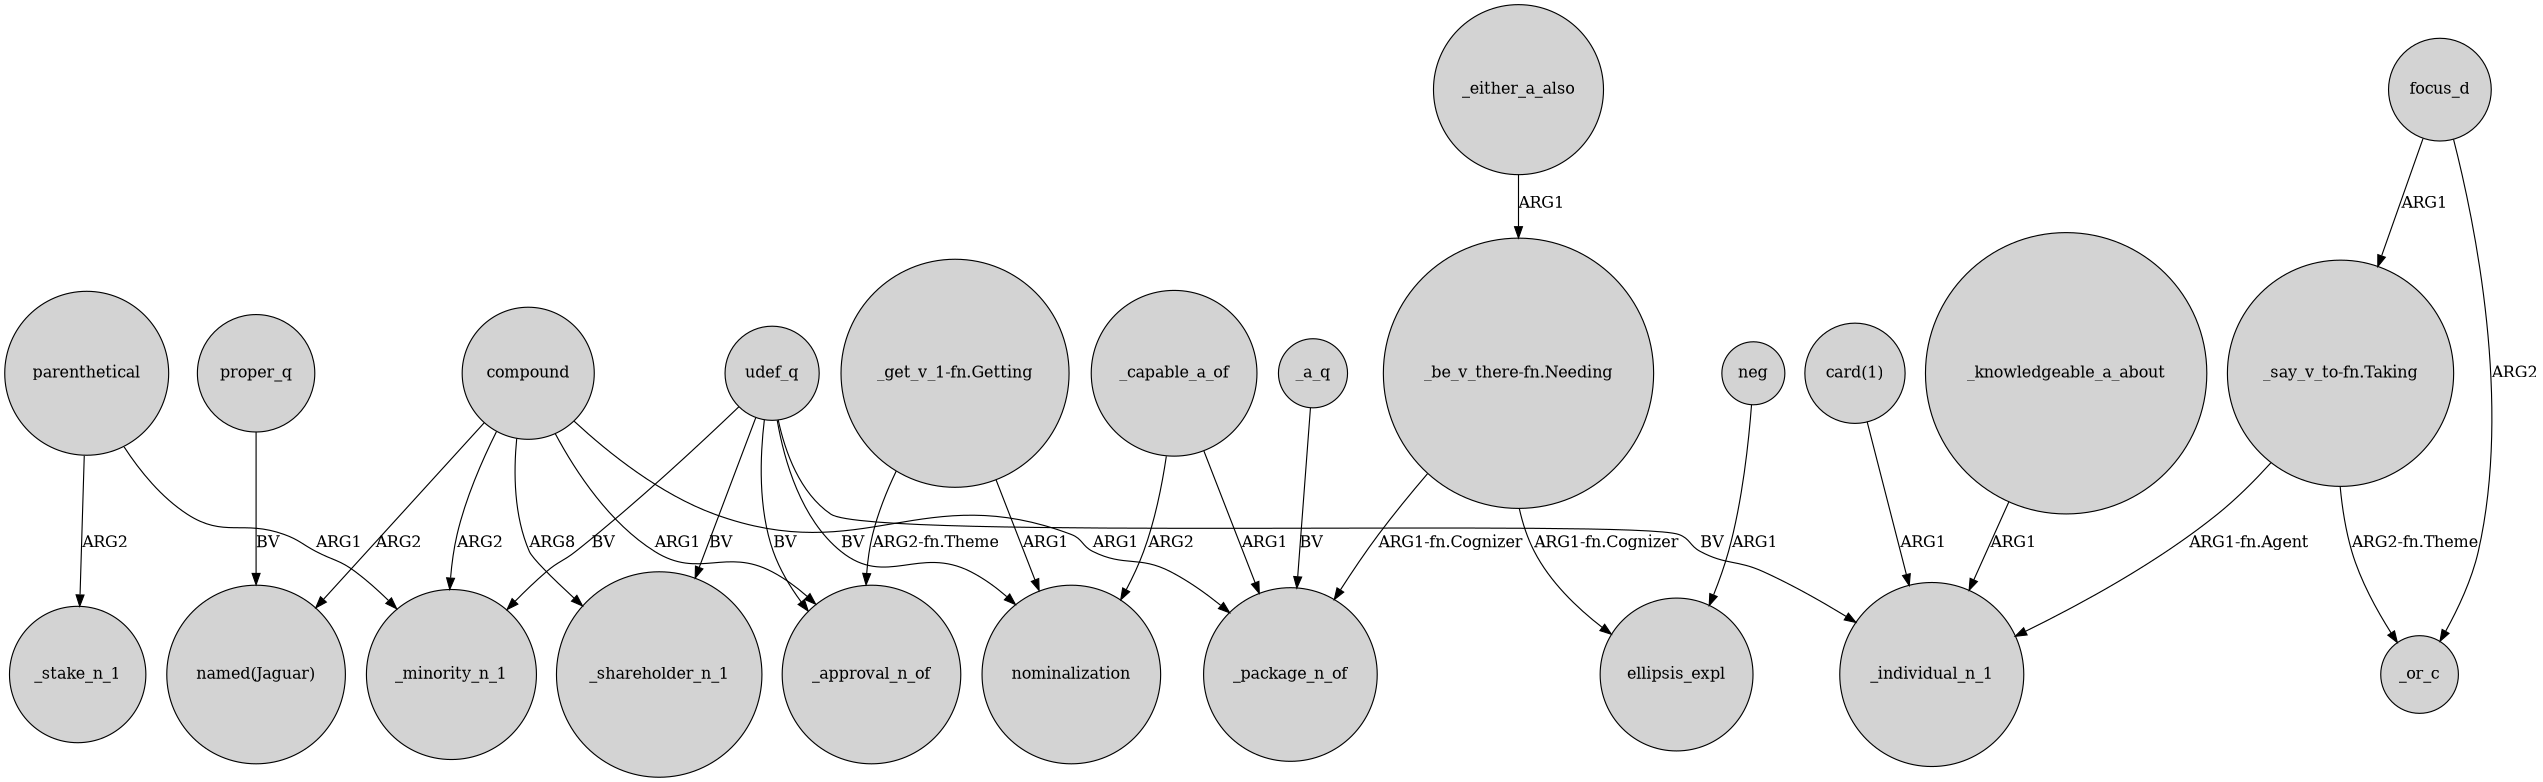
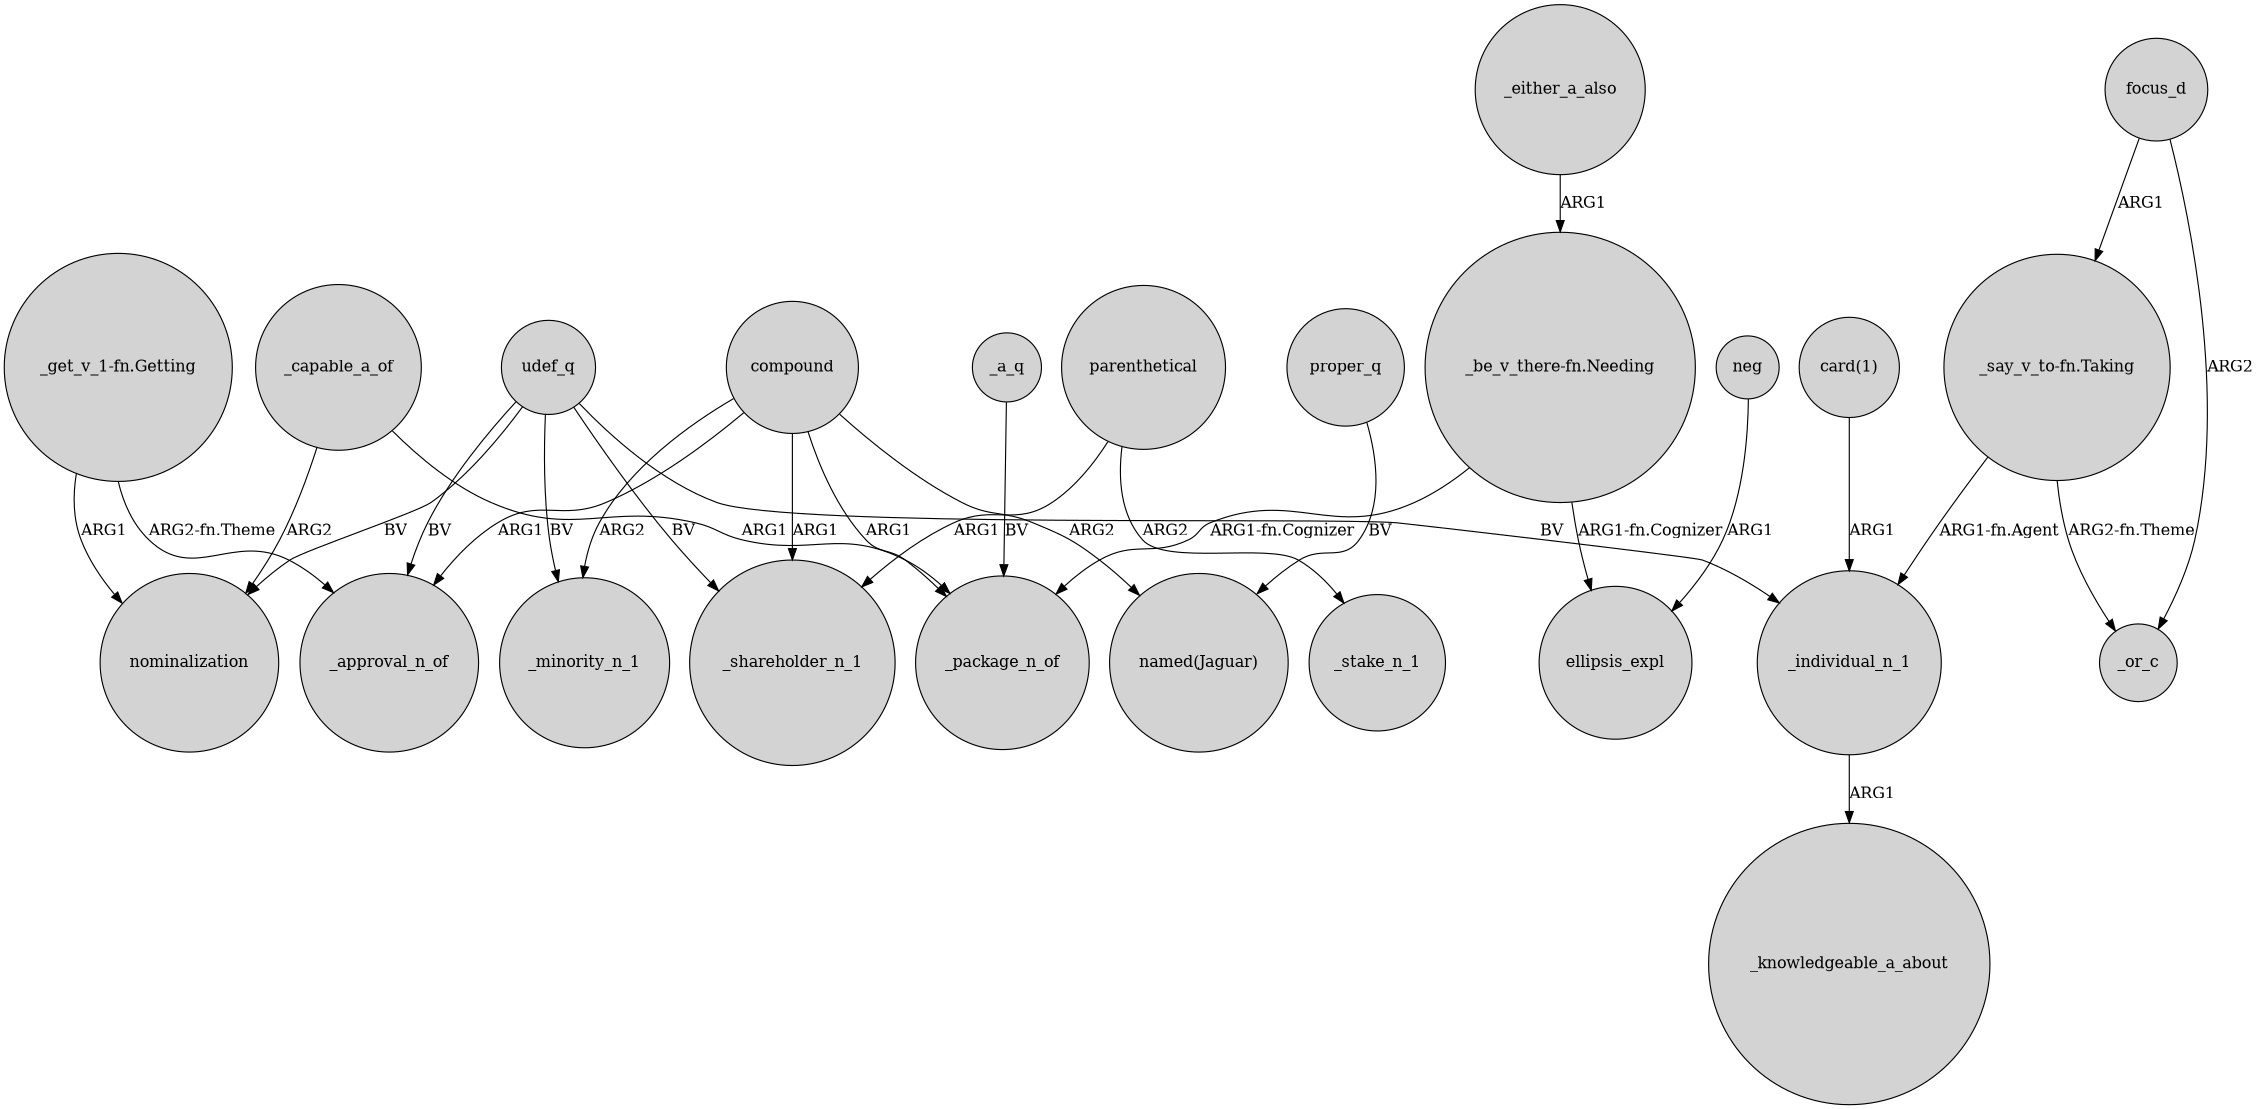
(243, 528) -> (1030, 512)
(1991, 541) -> (1849, 783)
(552, 543) -> (816, 531)
